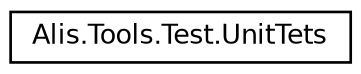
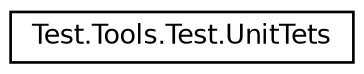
(181, 37) -> (182, 37)
